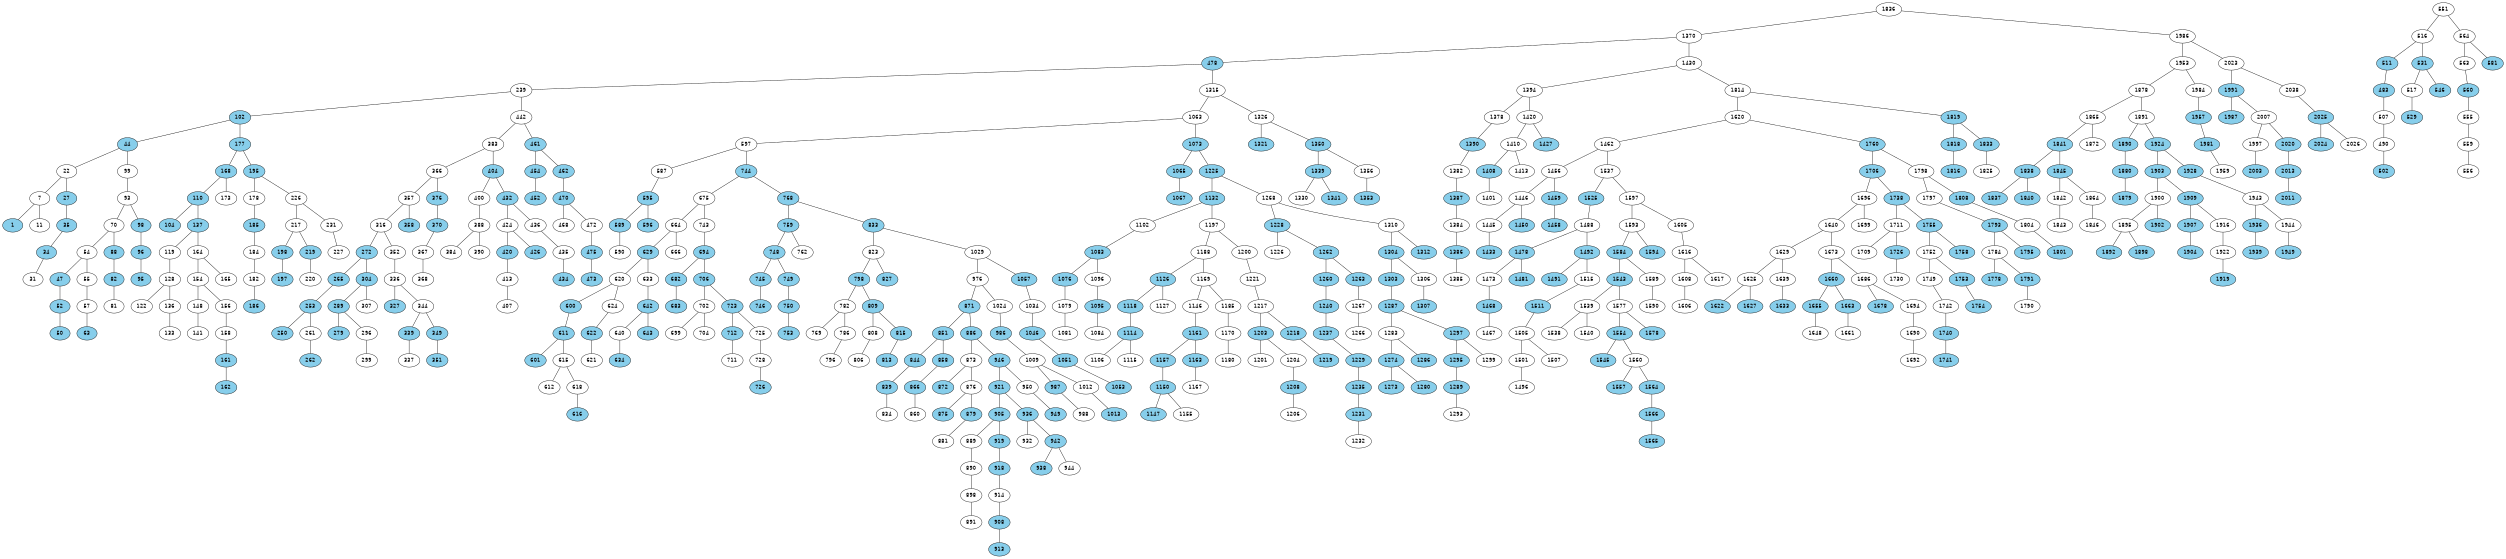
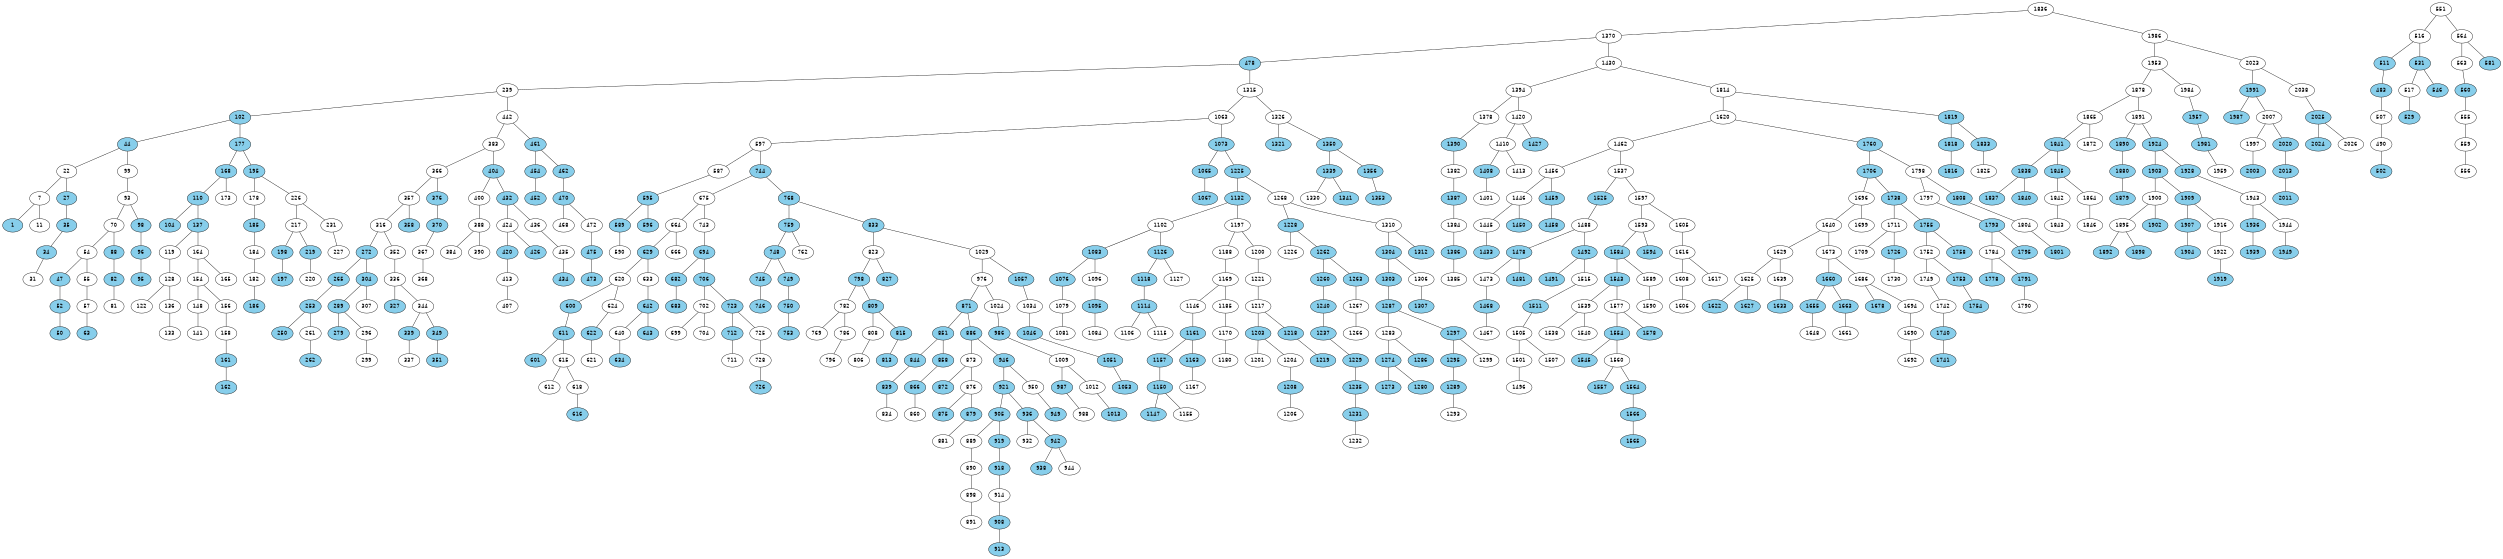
(1367, 171) -> (1370, 171)
(1183, 266) -> (1161, 239)
